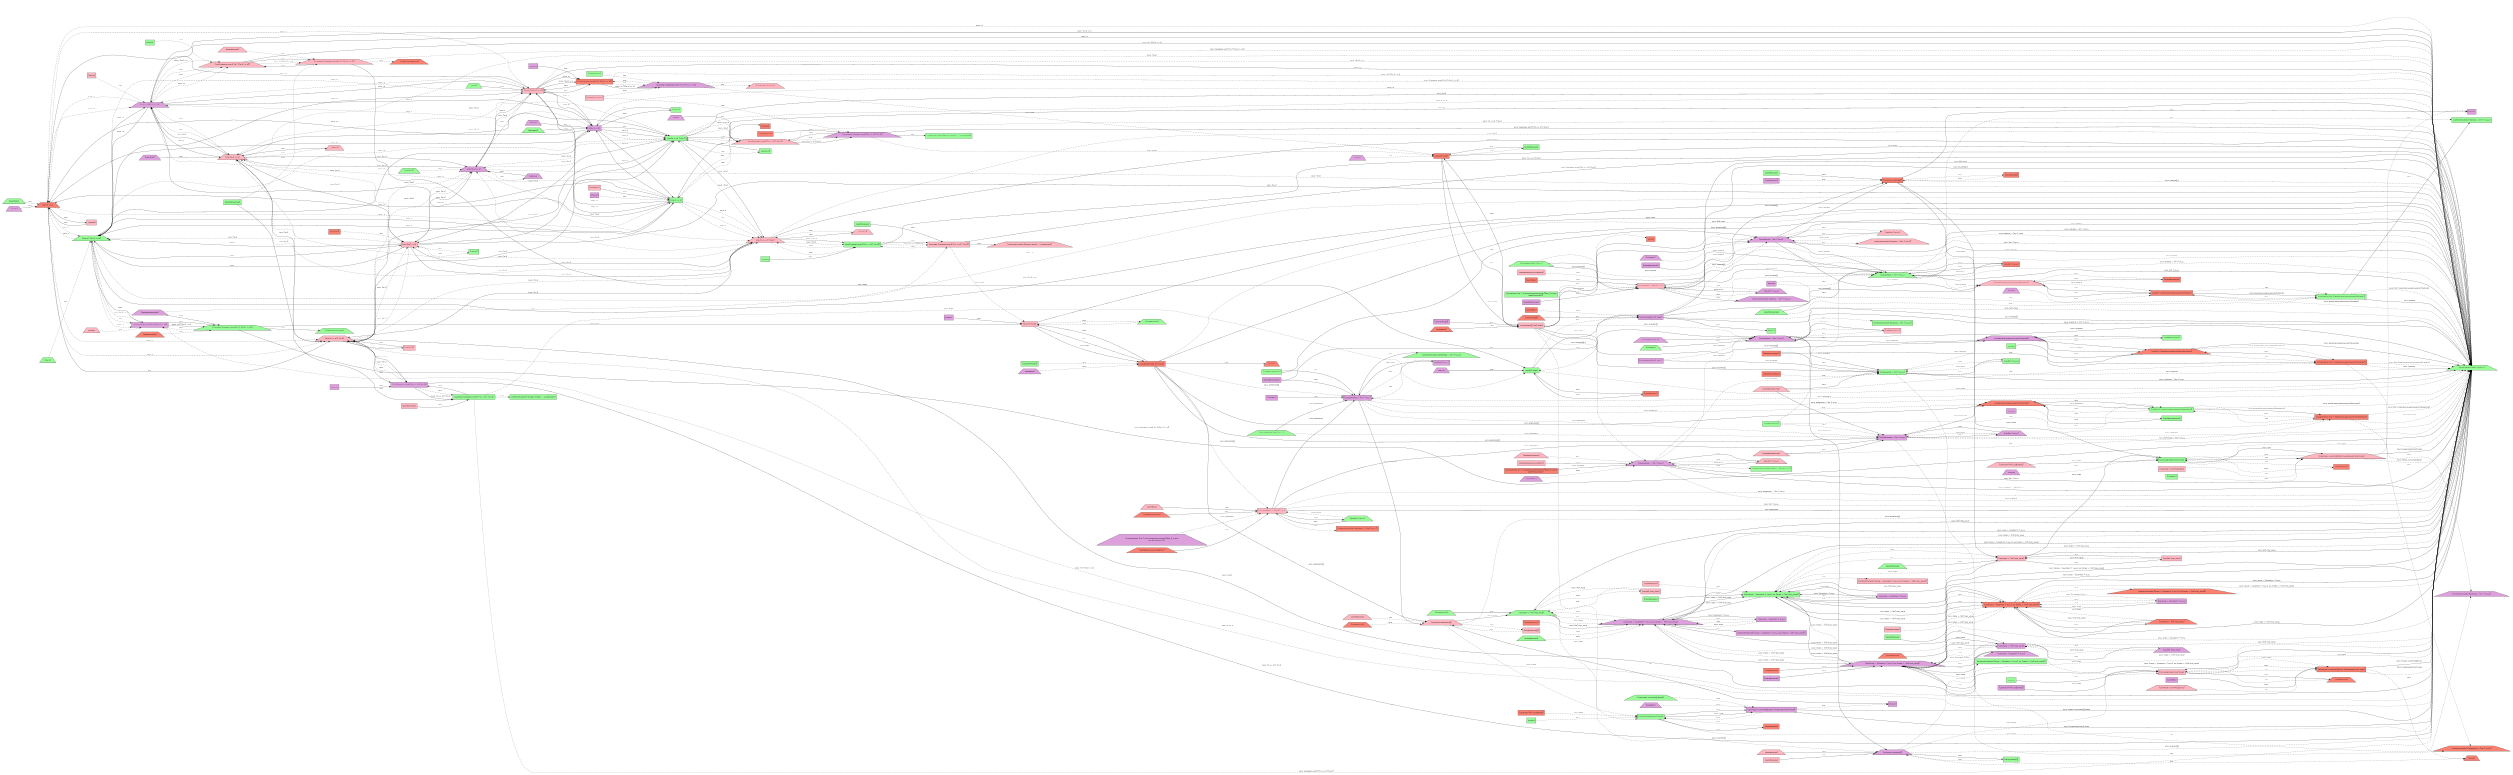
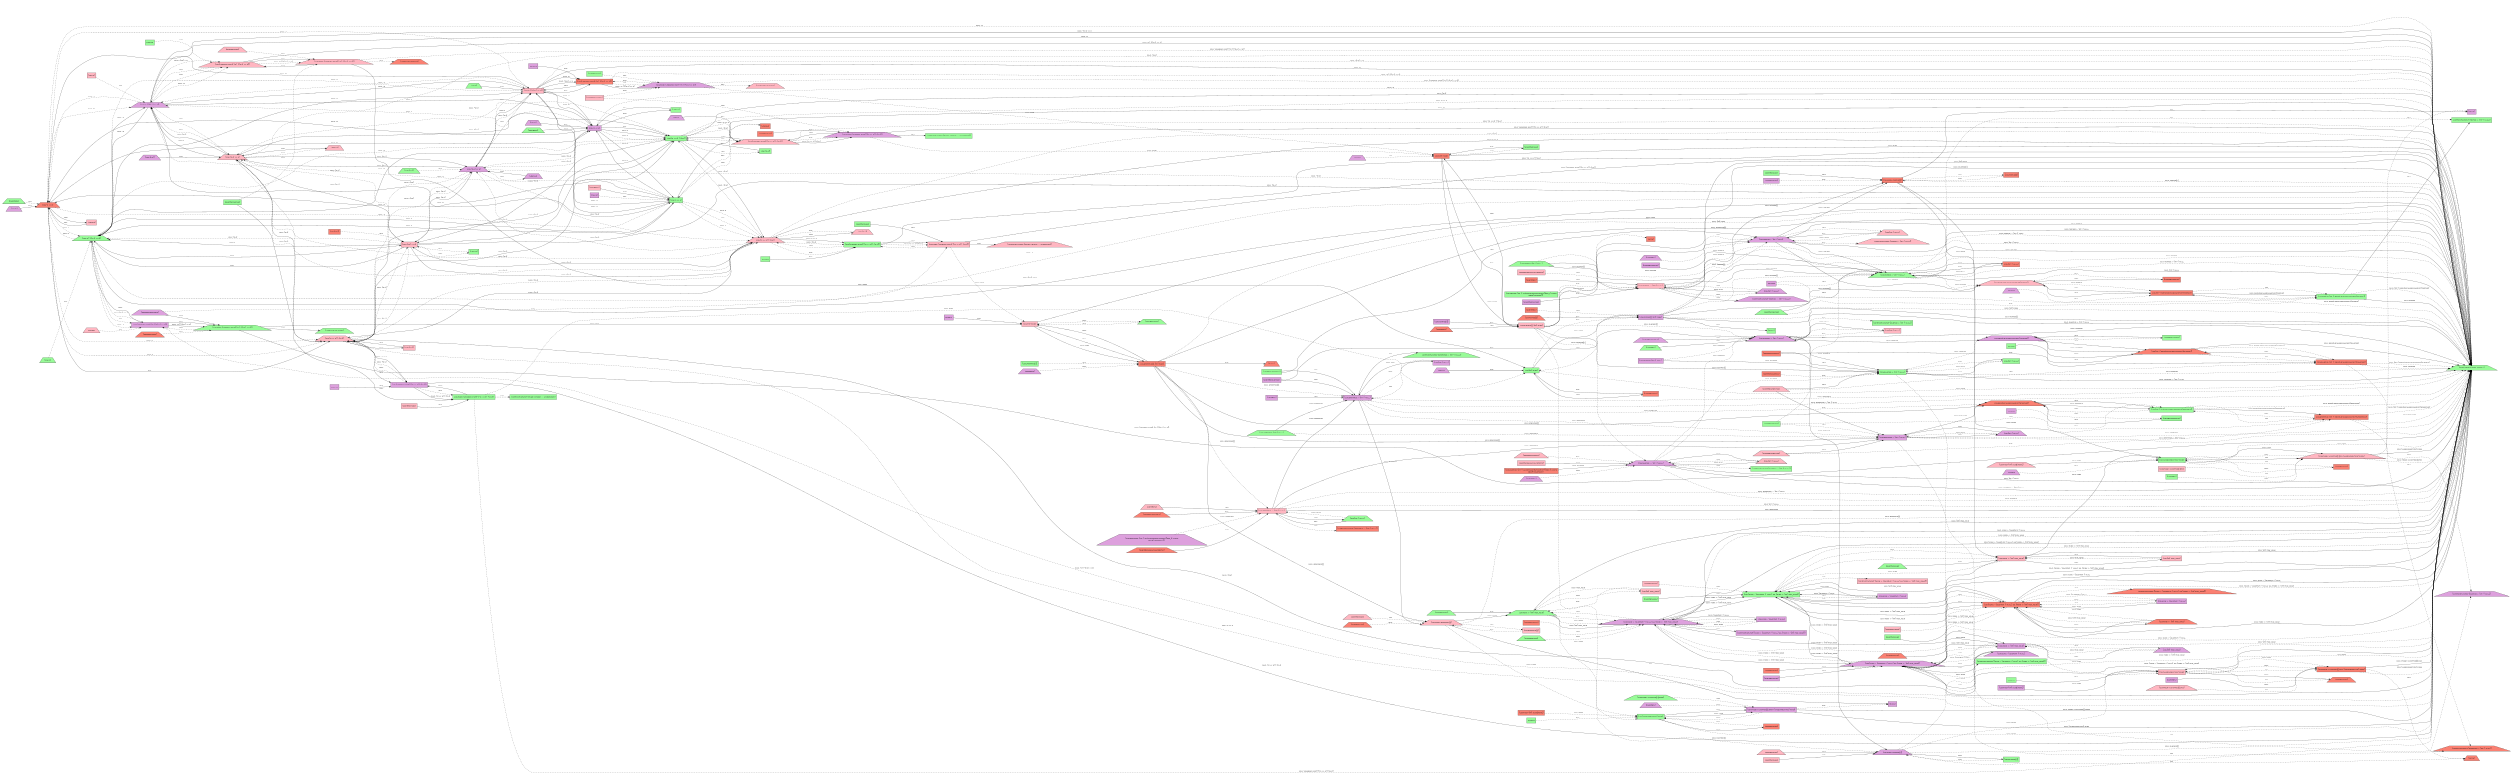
(1754, 349) -> none
